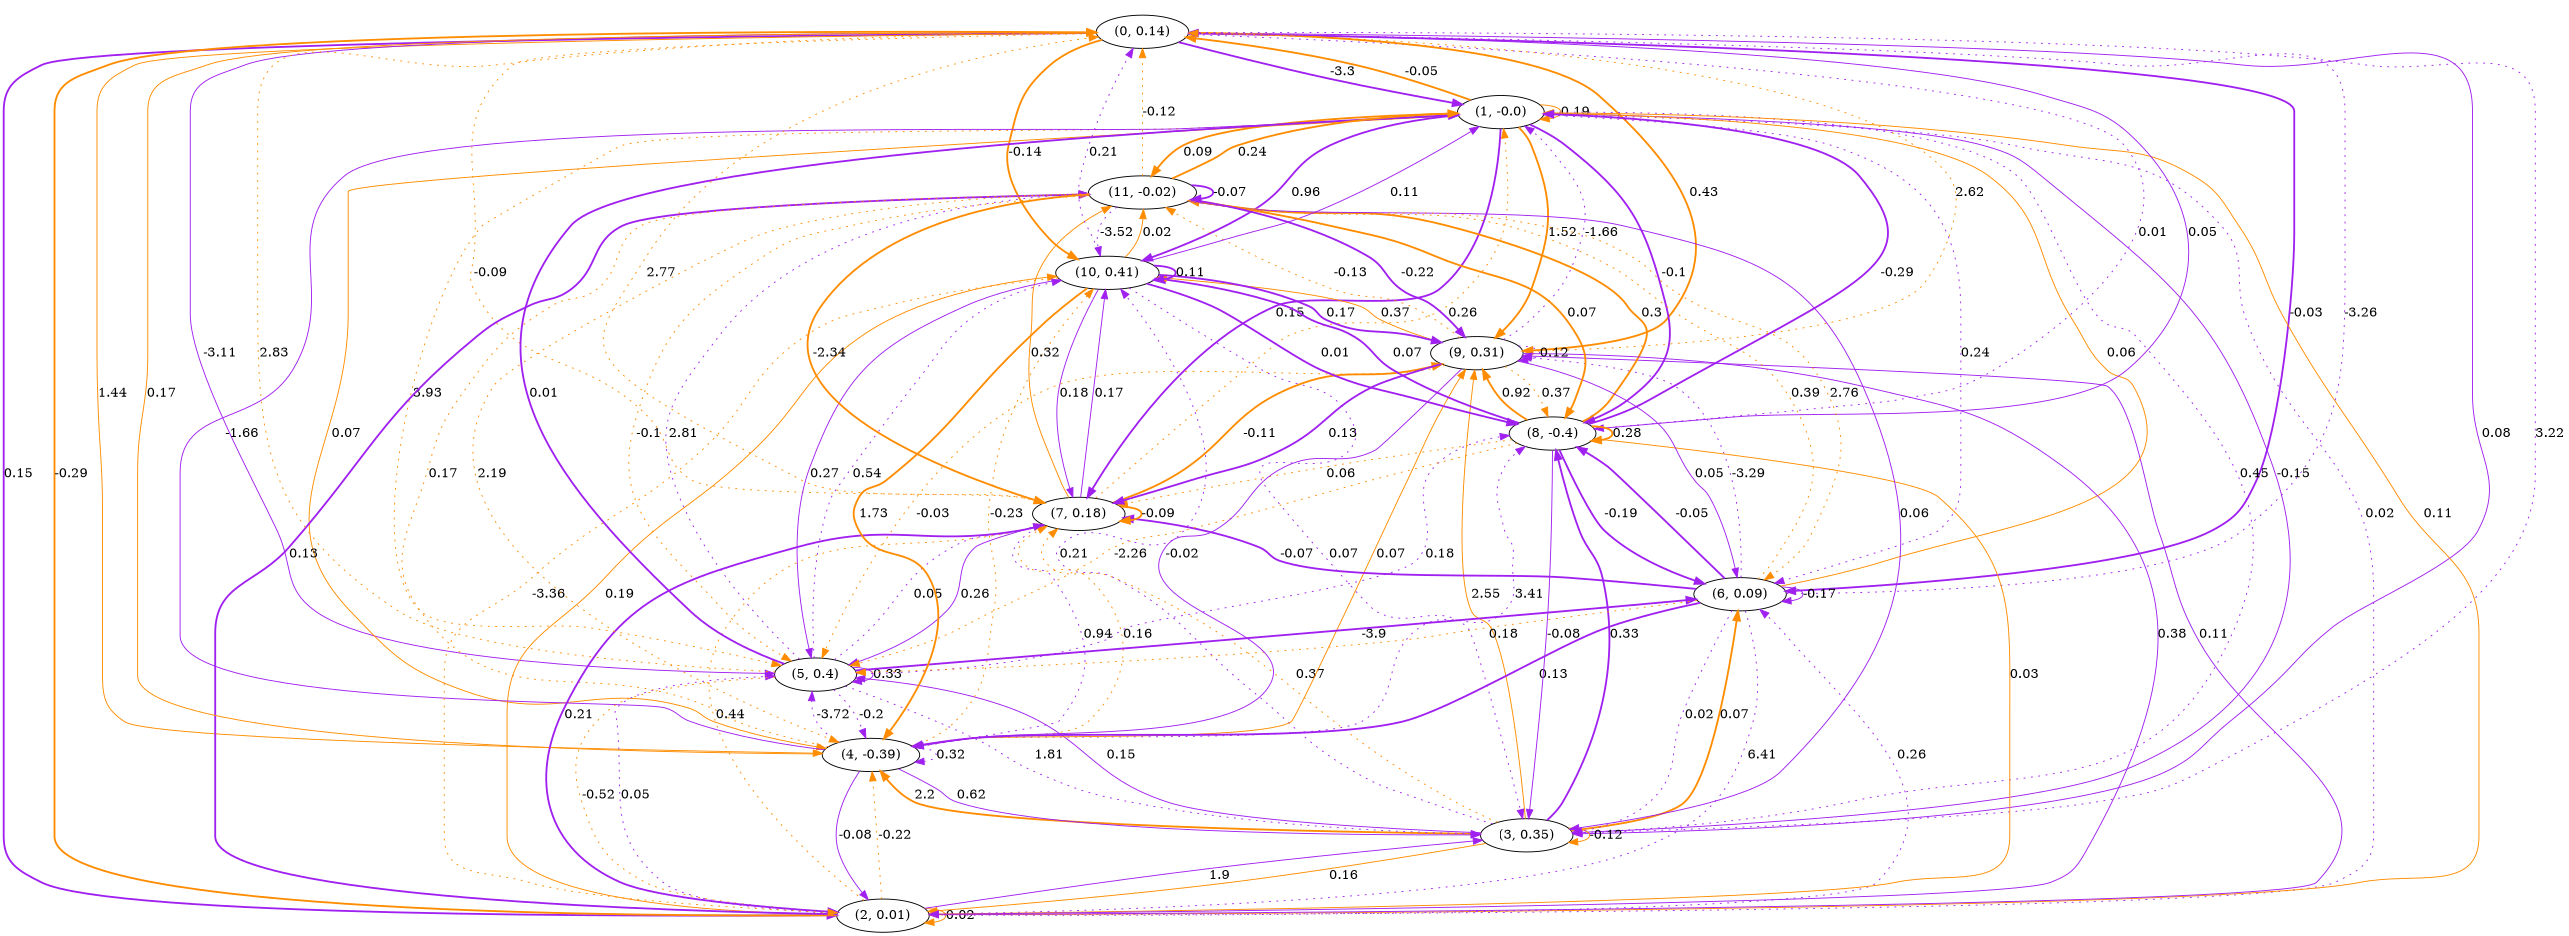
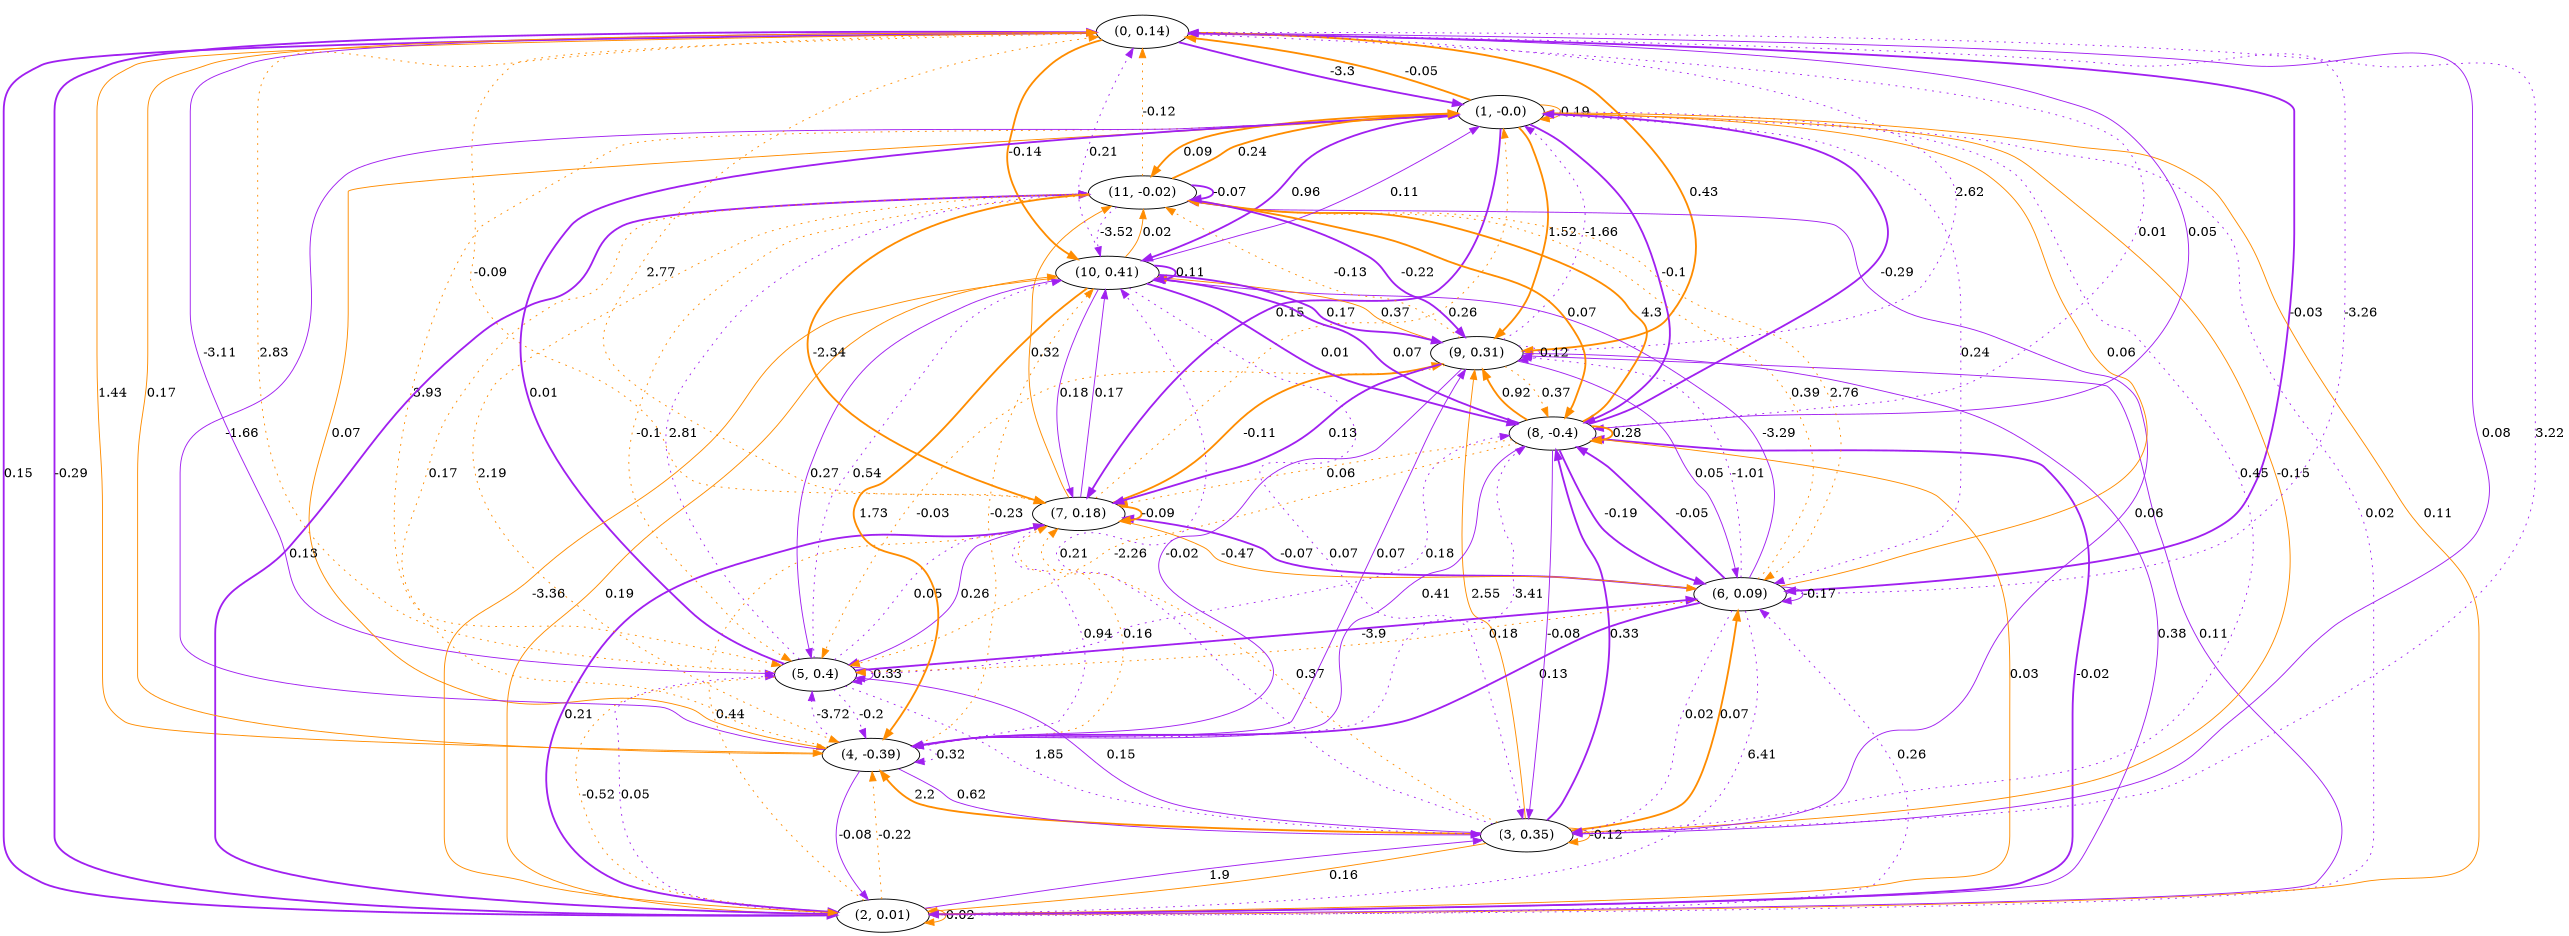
(1843, 114) -> (1843, 114)
(1652, 313) -> (1652, 313)
none -> (1552, 315)
(1839, 342) -> (2051, 359)
(54, 344) -> (54, 344)
(1749, 474) -> (1749, 474)
(2288, 540) -> (2288, 540)
none -> (1326, 576)
(500, 601) -> (500, 601)
none -> (1338, 706)
(1275, 727) -> (1275, 727)
(1049, 755) -> (1049, 755)
none -> (2067, 856)
